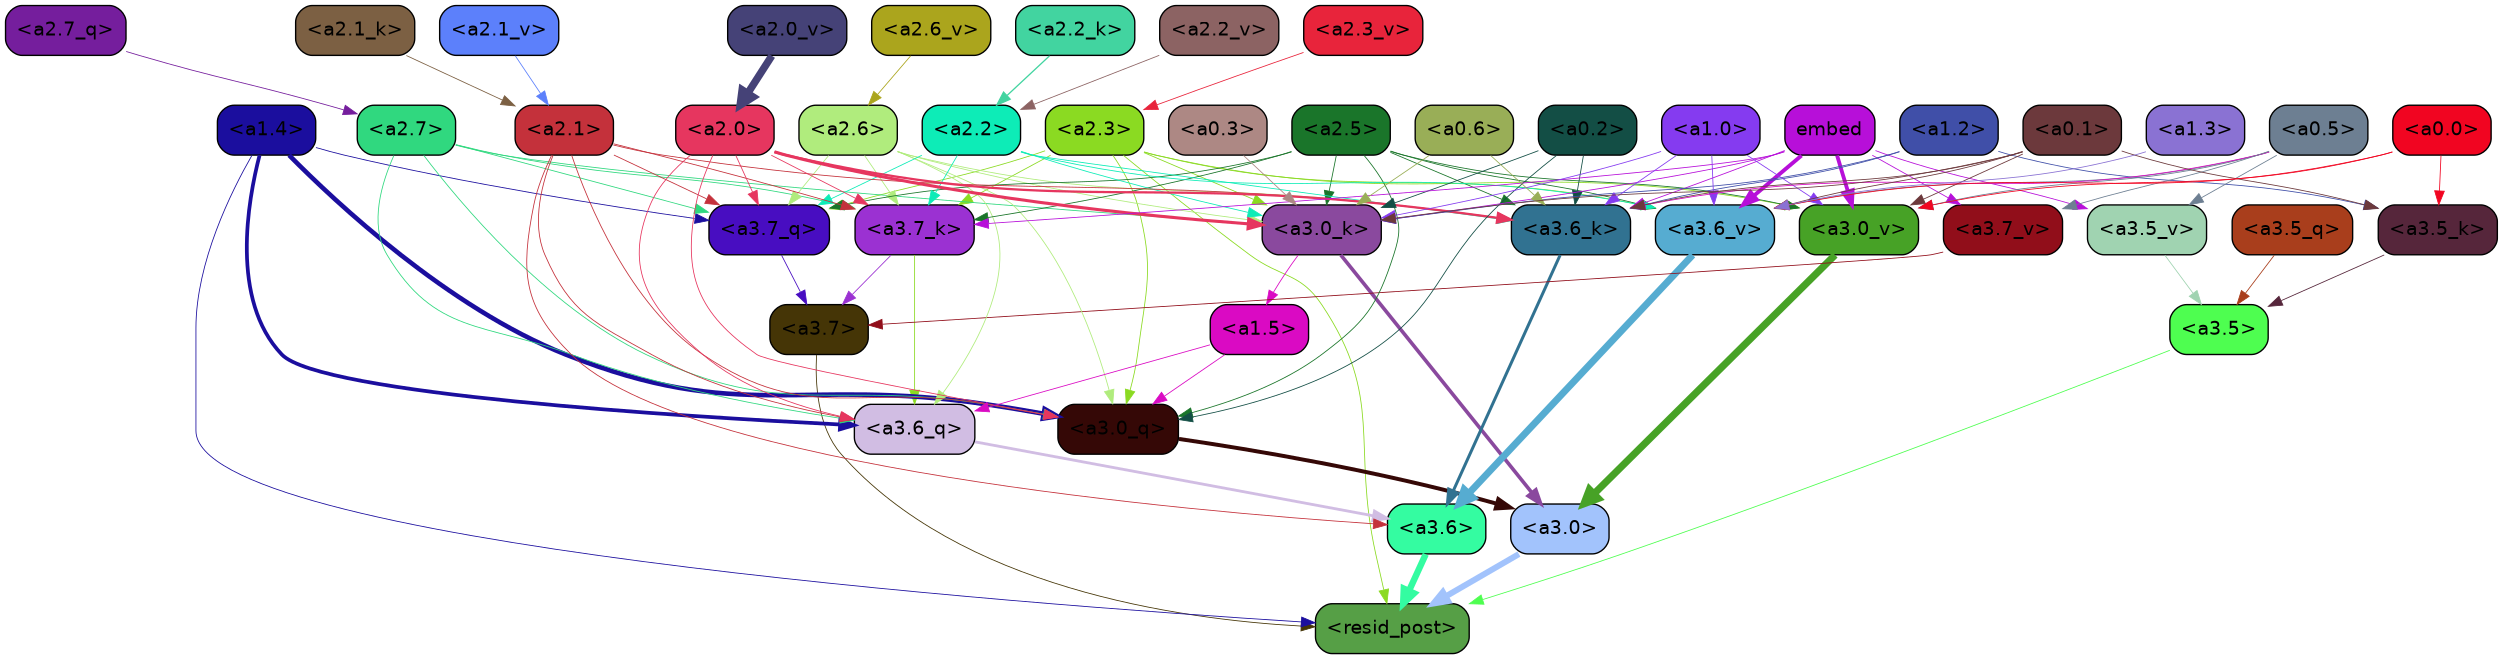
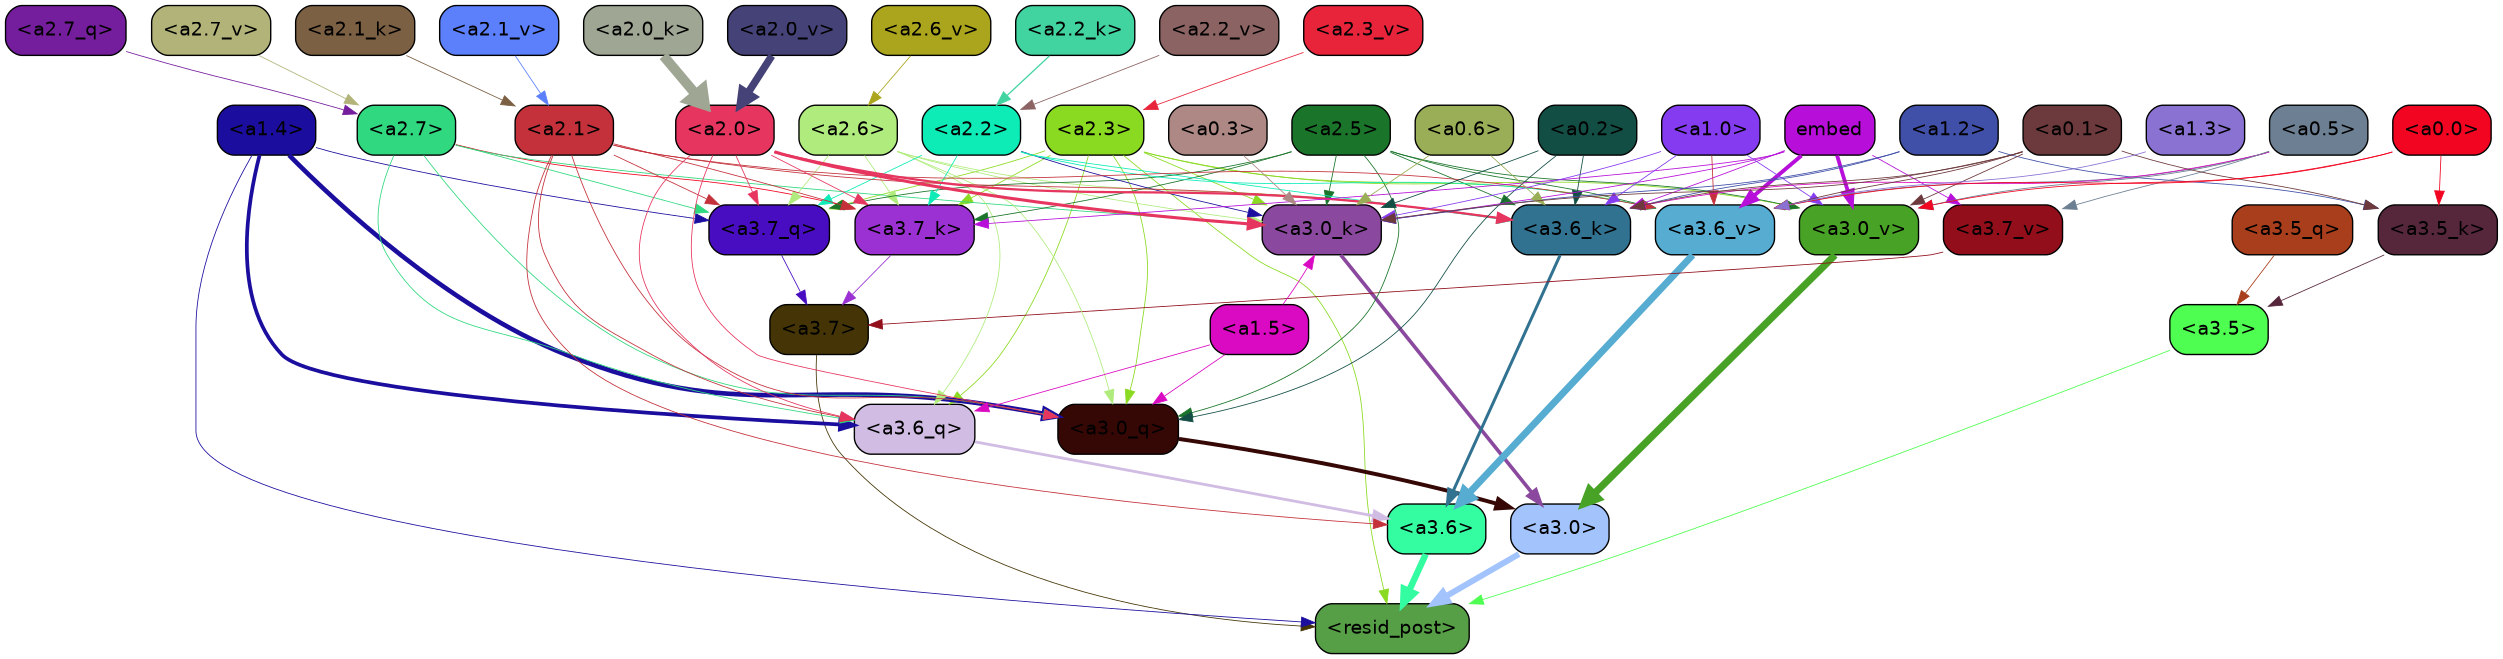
none -> (211, 30)
none -> (643, 30)
none -> (1359, 173)
(1713, 173) -> (1713, 173)
(649, 176) -> (649, 176)
(1134, 184) -> (1134, 184)
(2147, 230) -> none
(1290, 267) -> (1294, 289)
(915, 312) -> (1041, 285)
